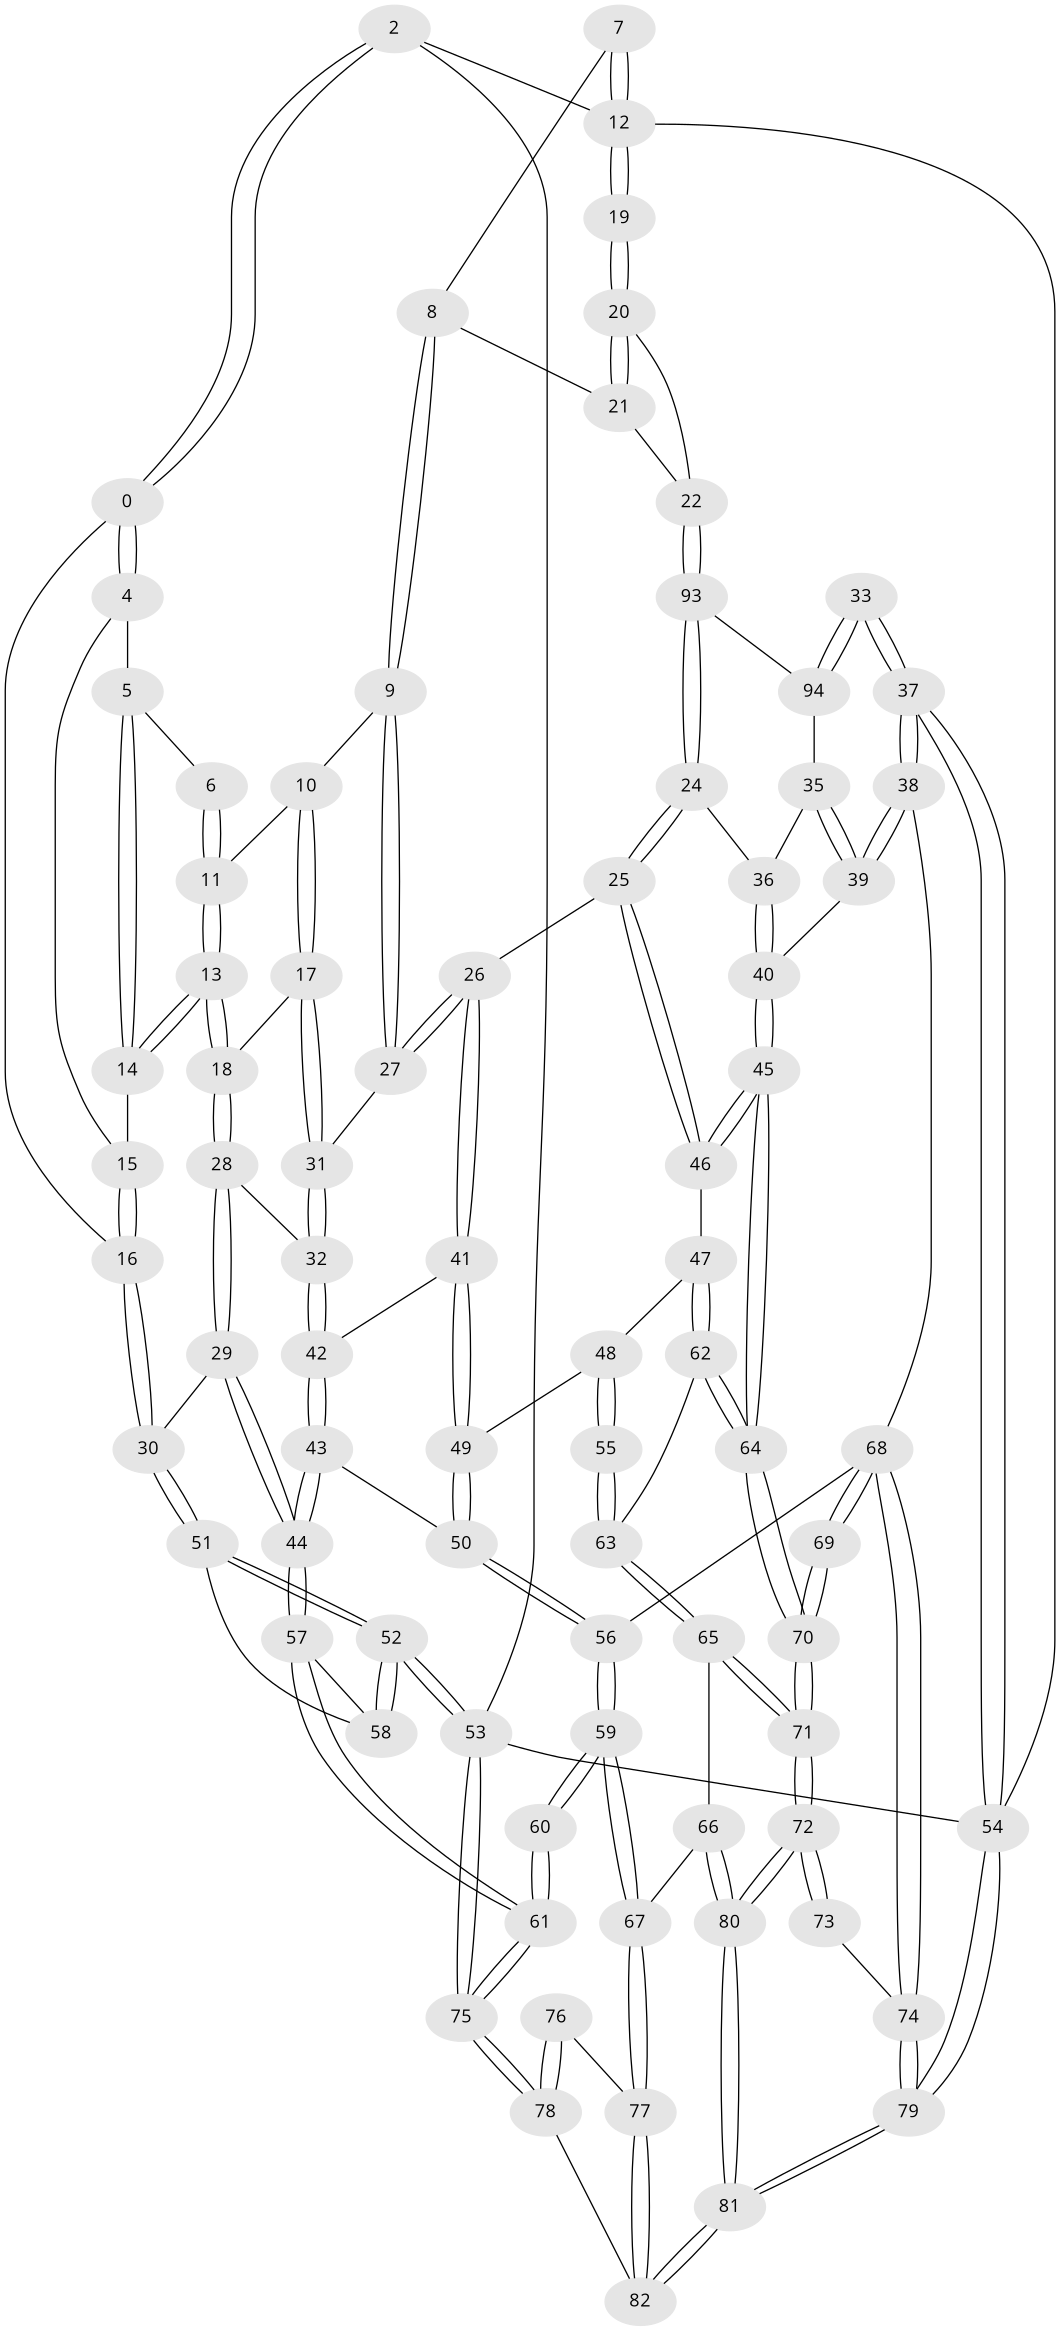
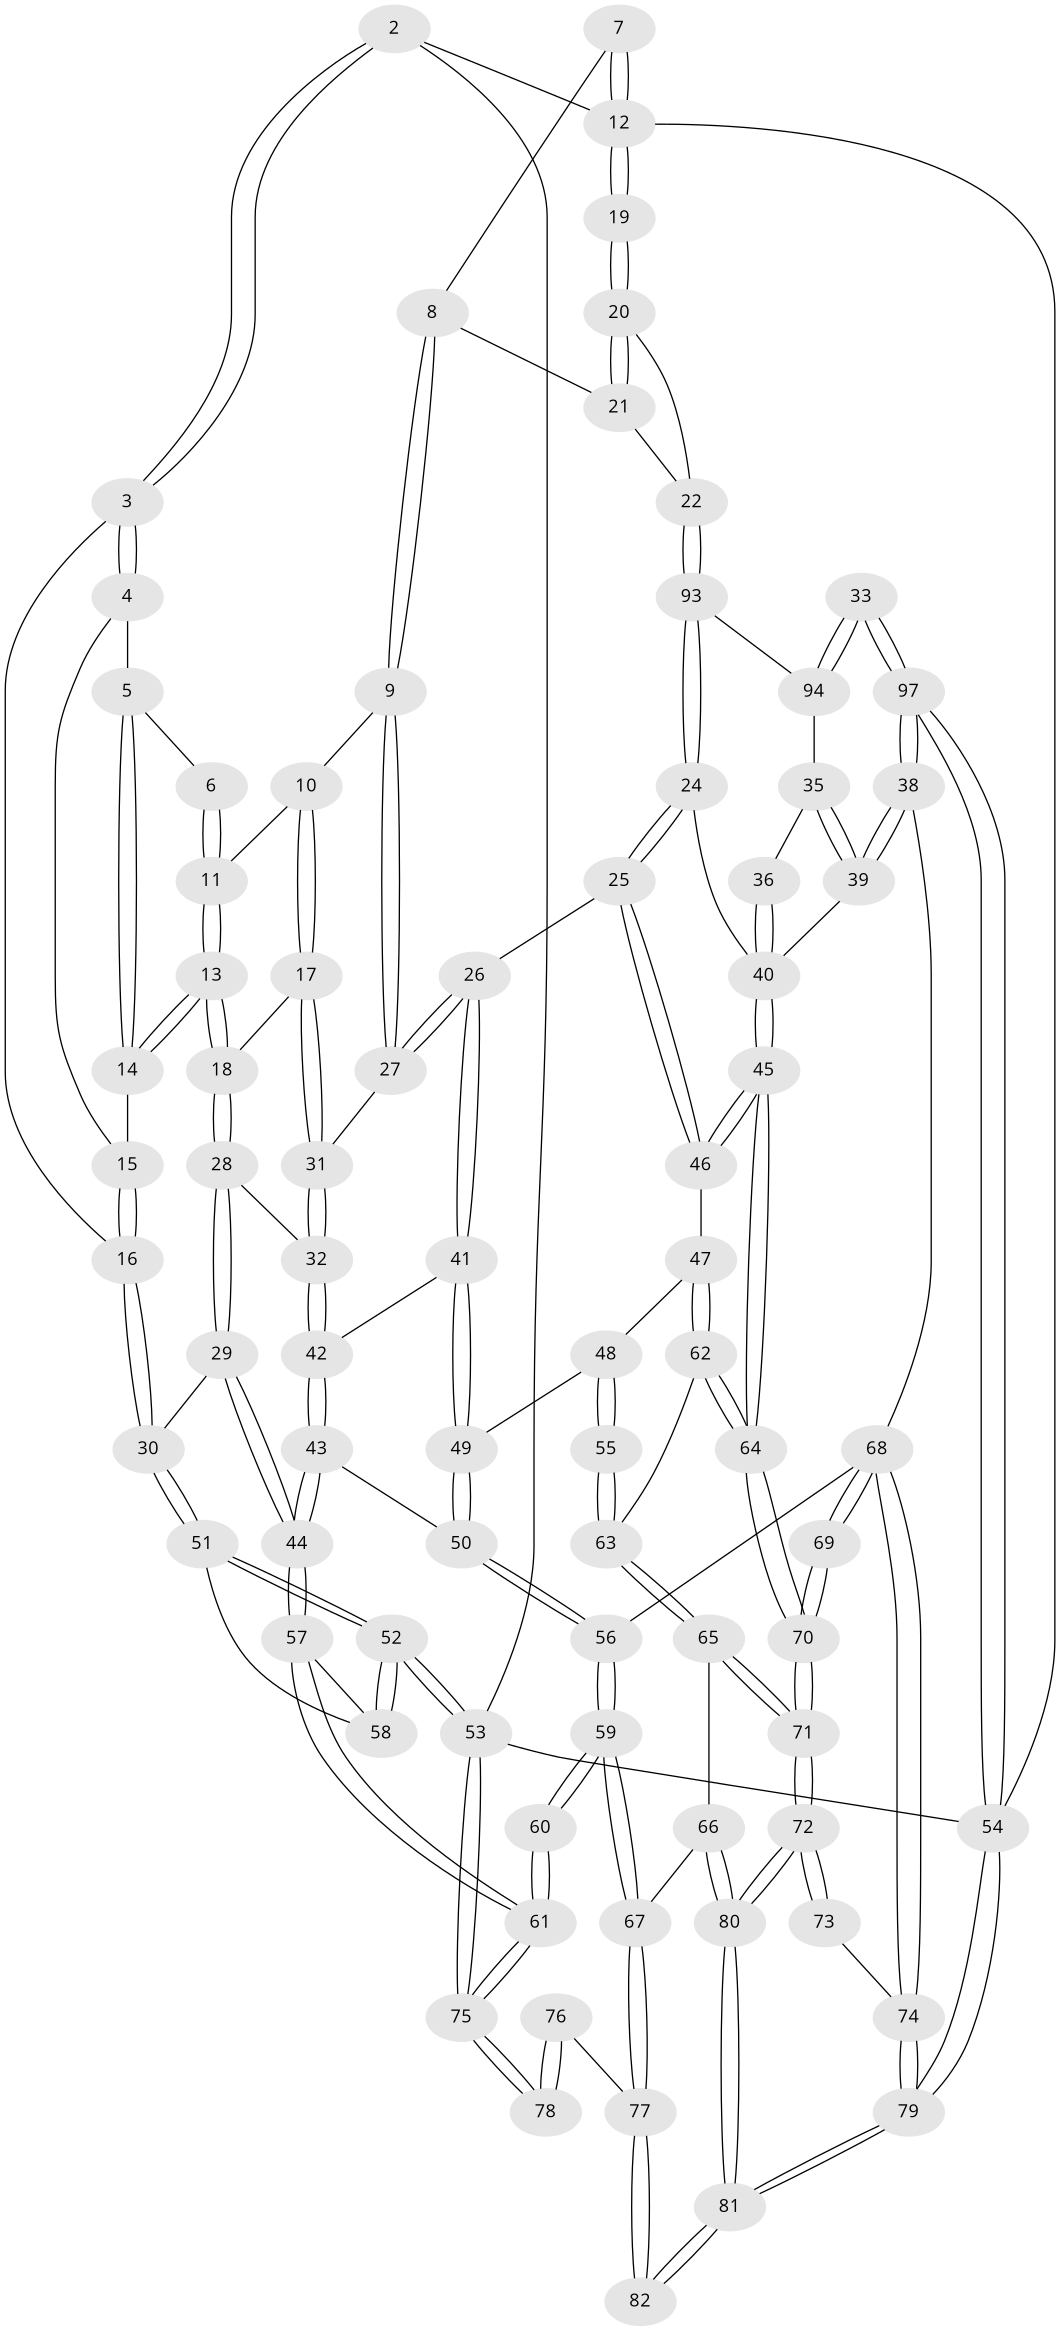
(128, 502) -> (128, 502)
(909, 692) -> (909, 692)
(728, 834) -> (710, 886)
(593, 2207) -> none
